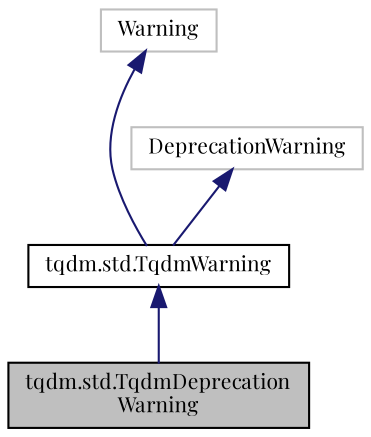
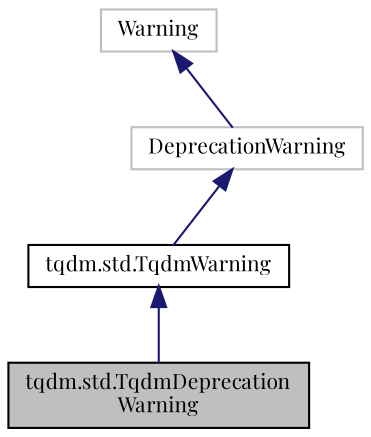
(111, 159) -> (210, 98)
